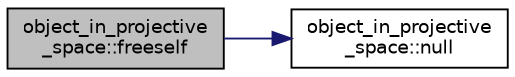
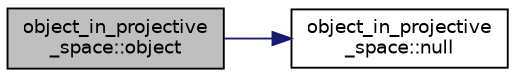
(116, 39) -> (116, 39)
